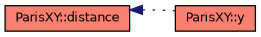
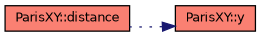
(159, 10) -> (146, 27)
